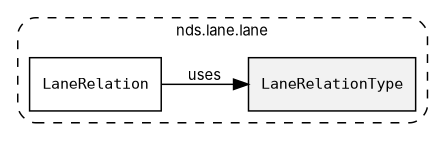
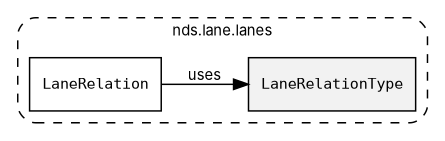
(223, 32) -> (223, 32)
